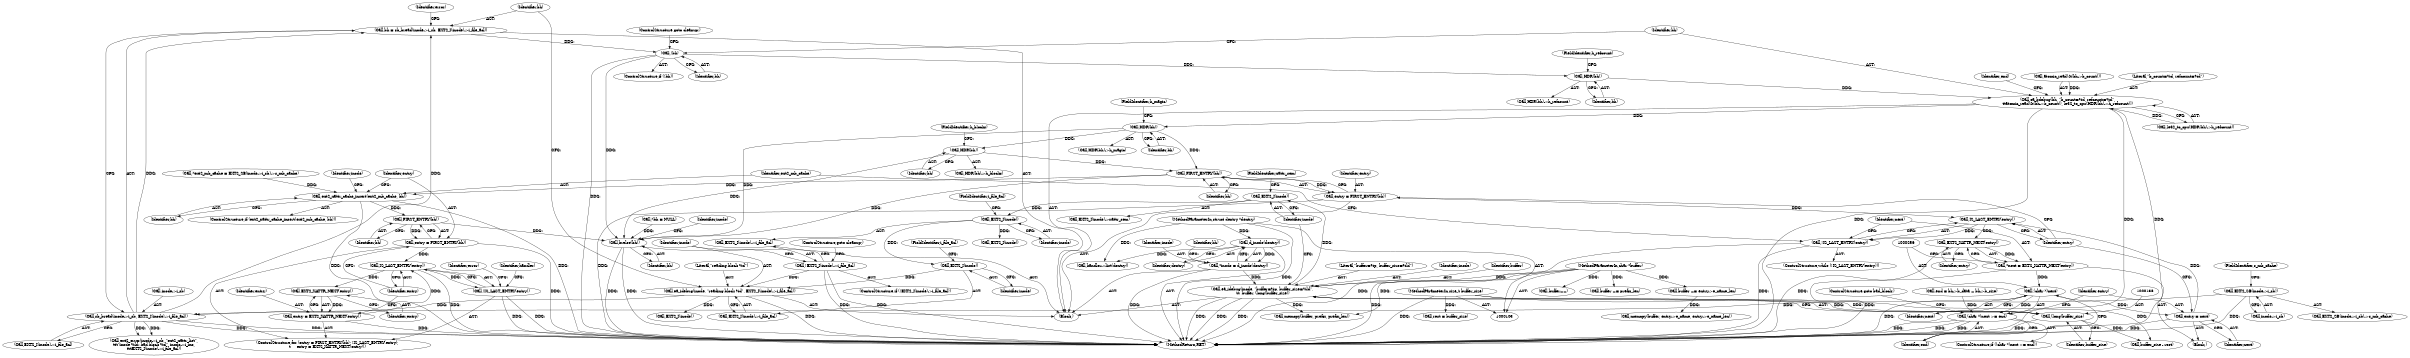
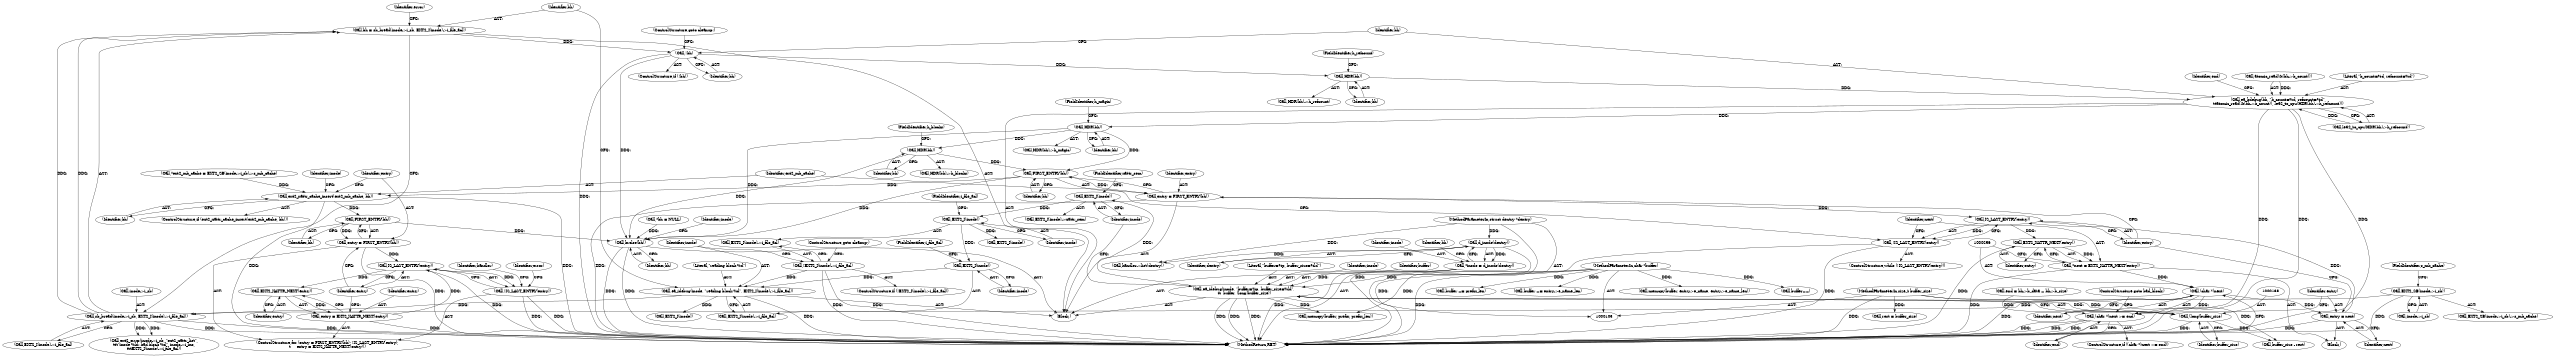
(1690, 303) -> (1659, 278)
